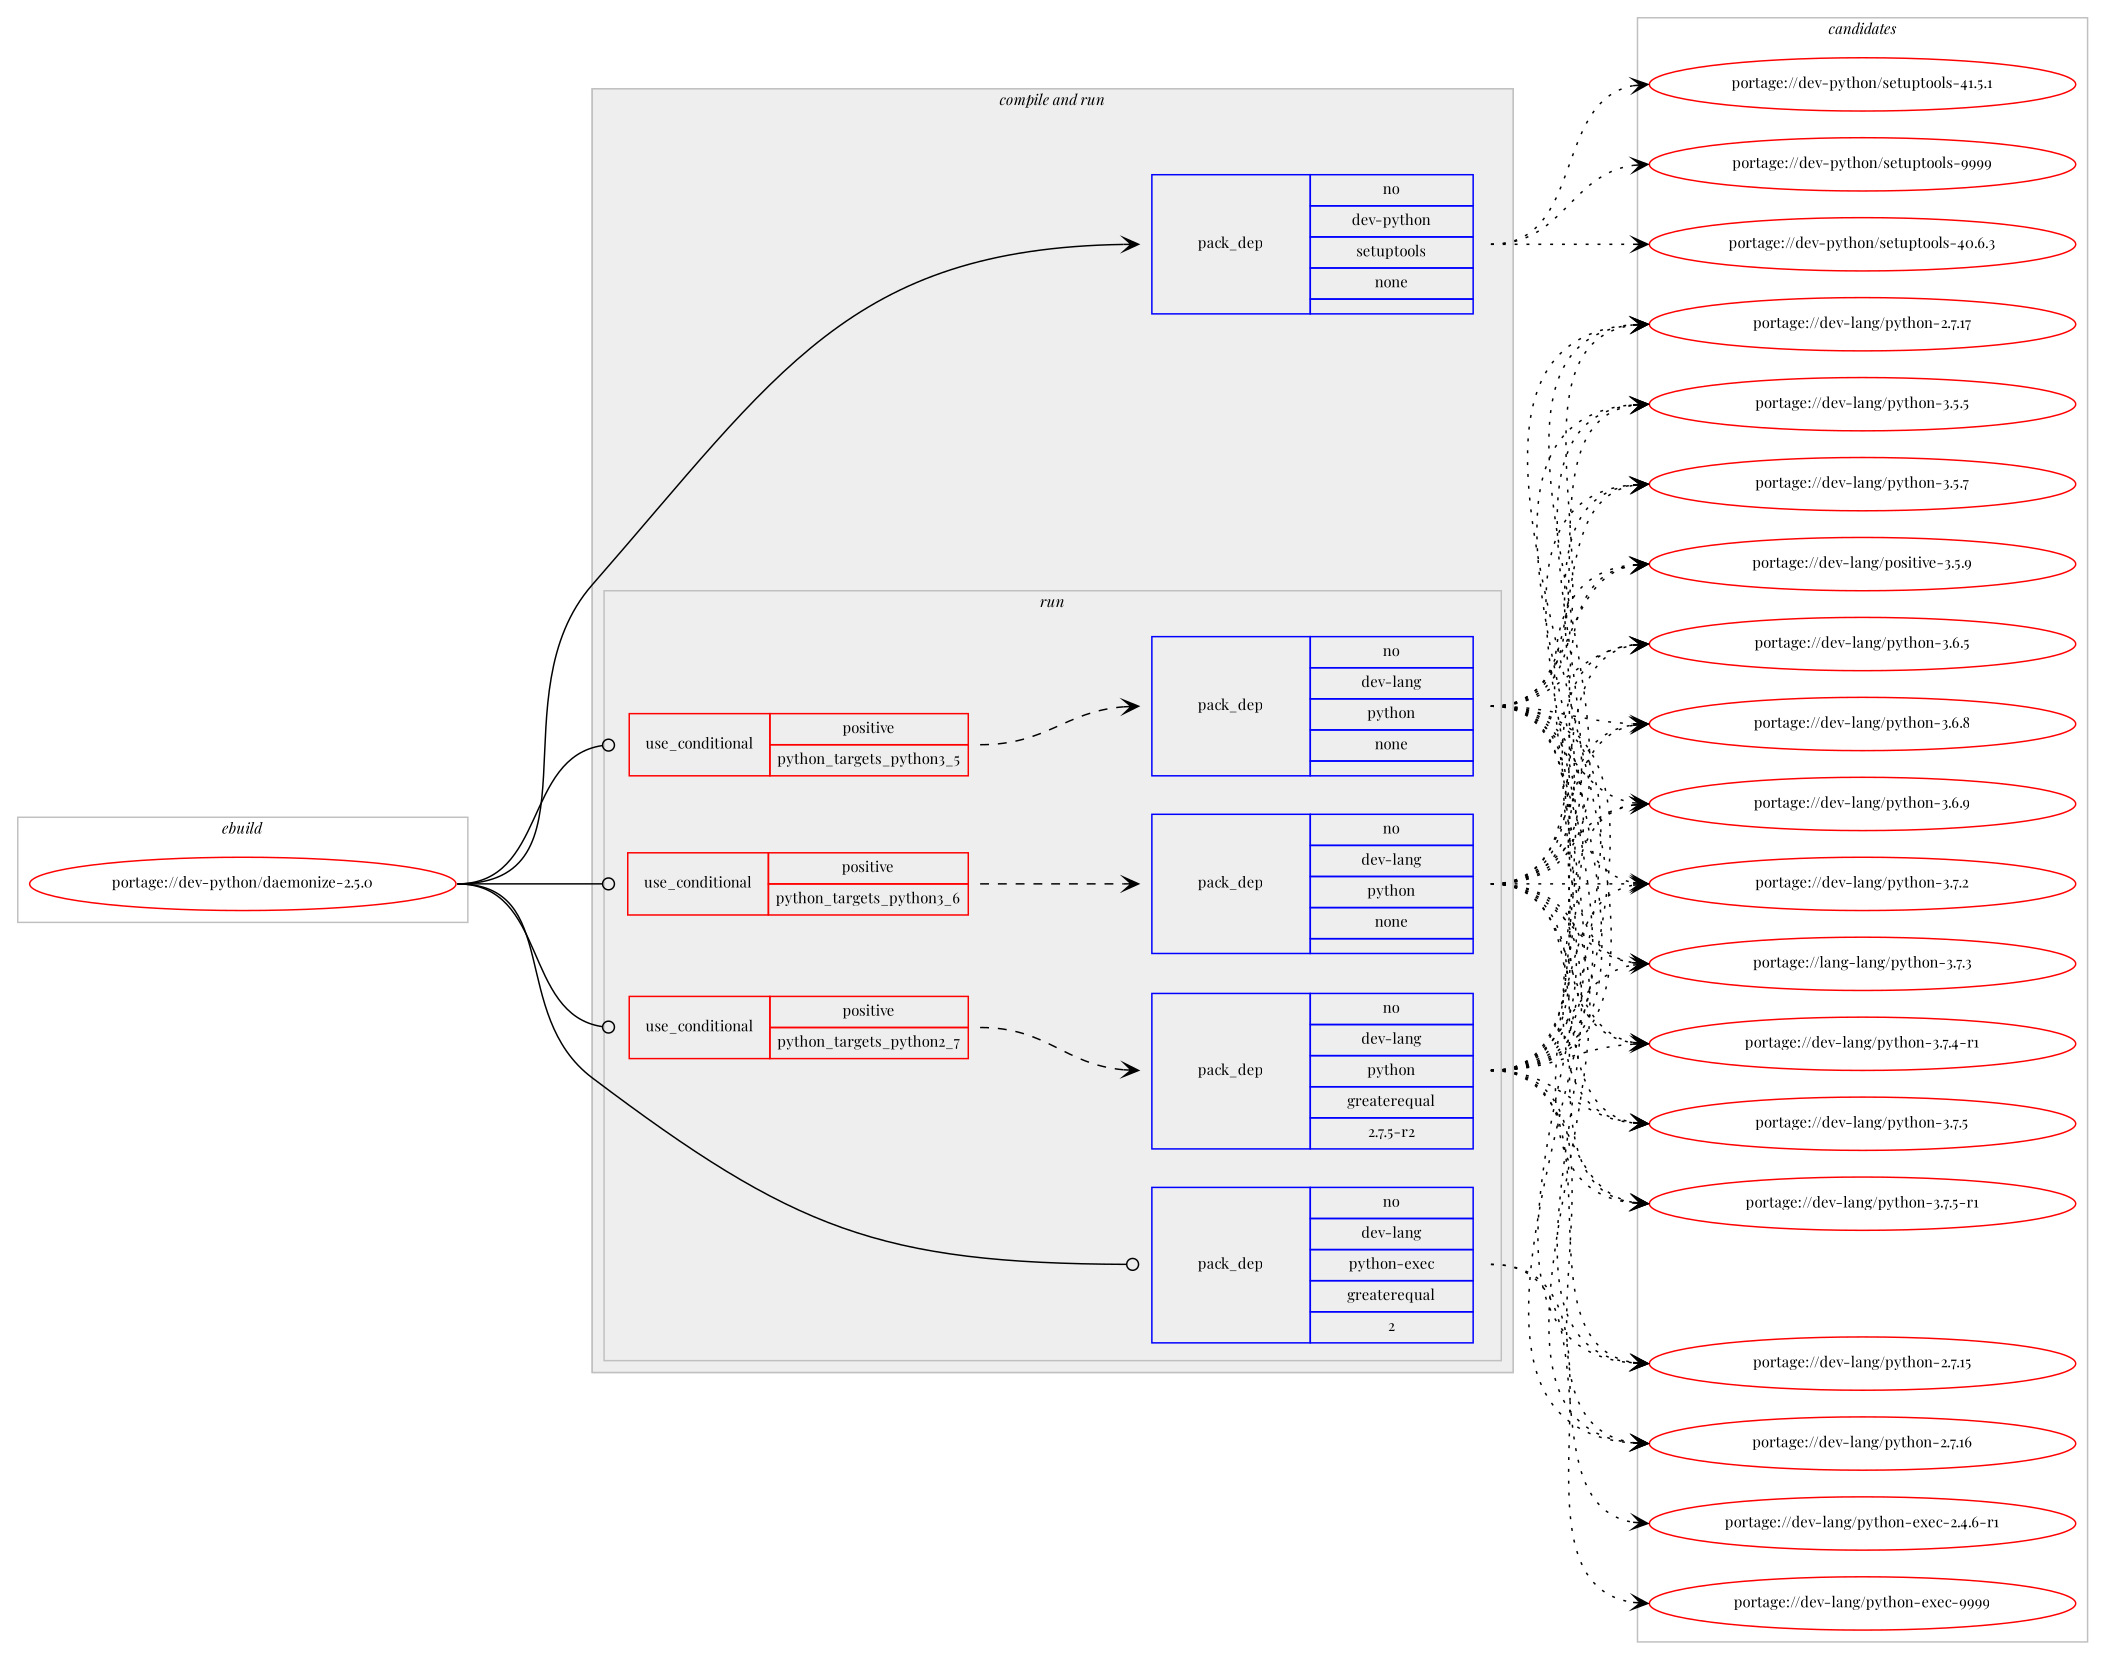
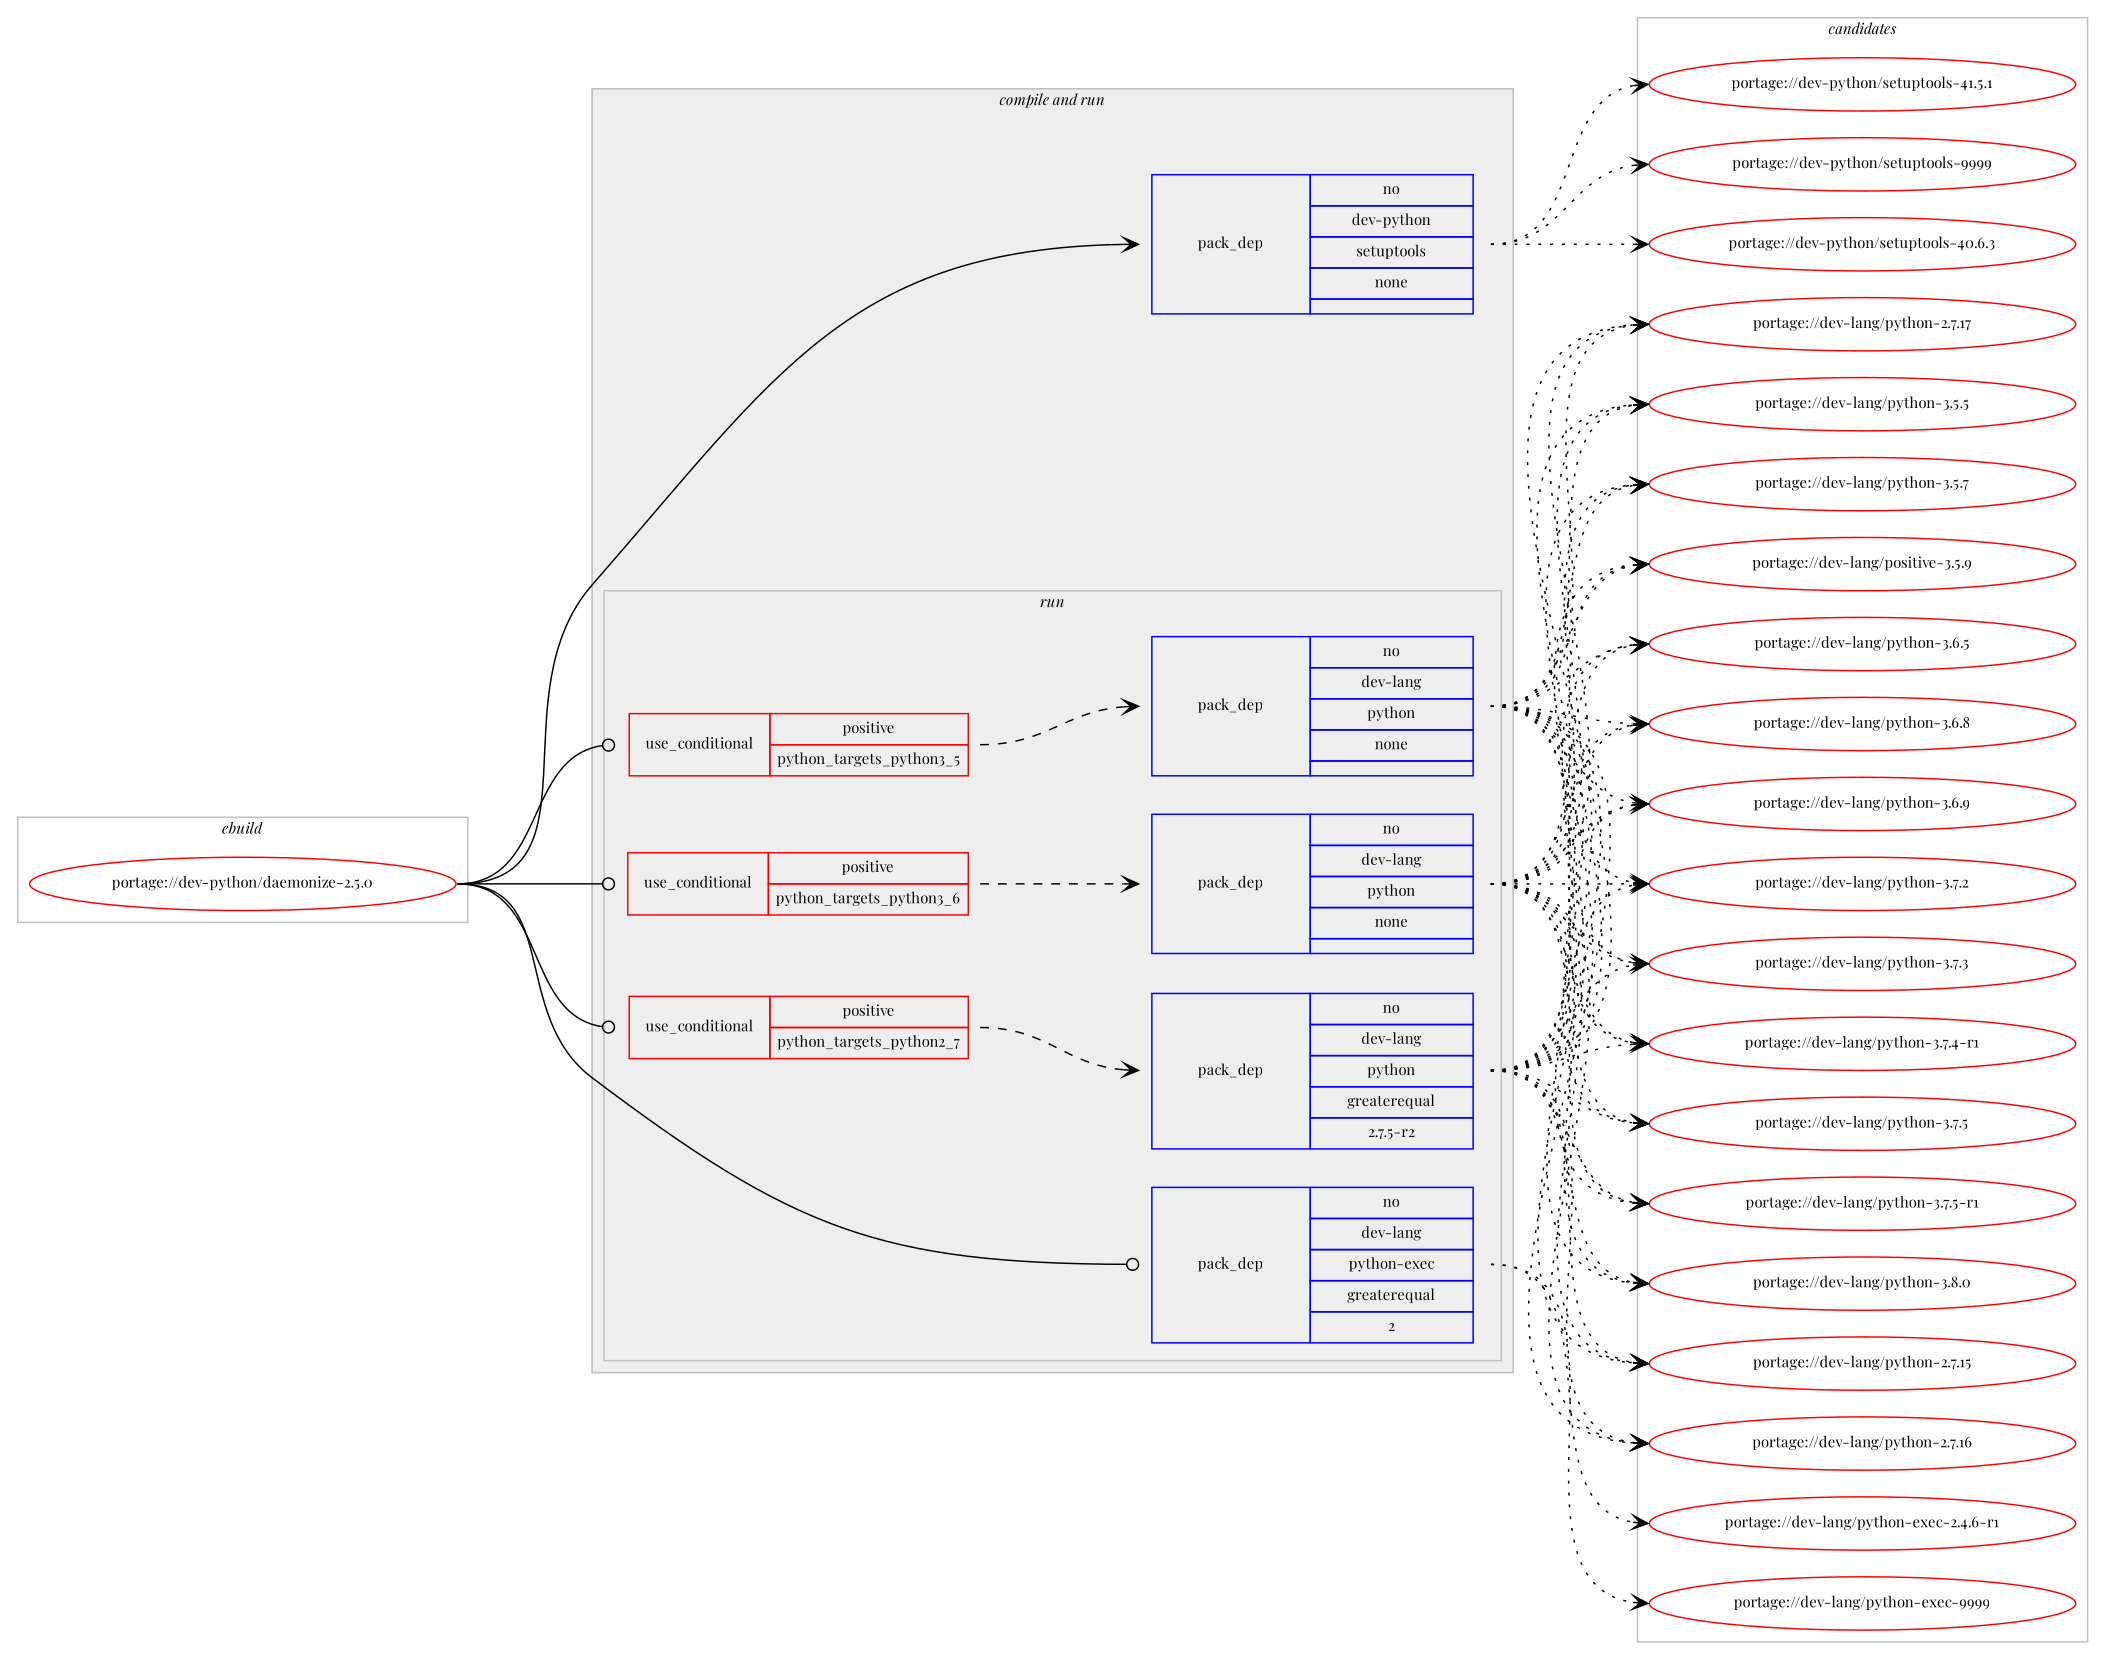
(1863, 964) -> (1863, 964)
none -> (1863, 1284)
